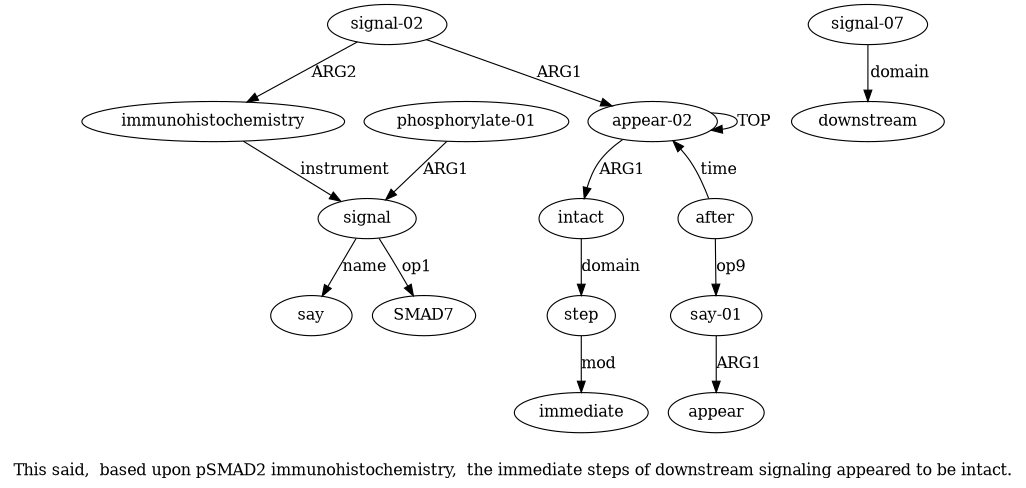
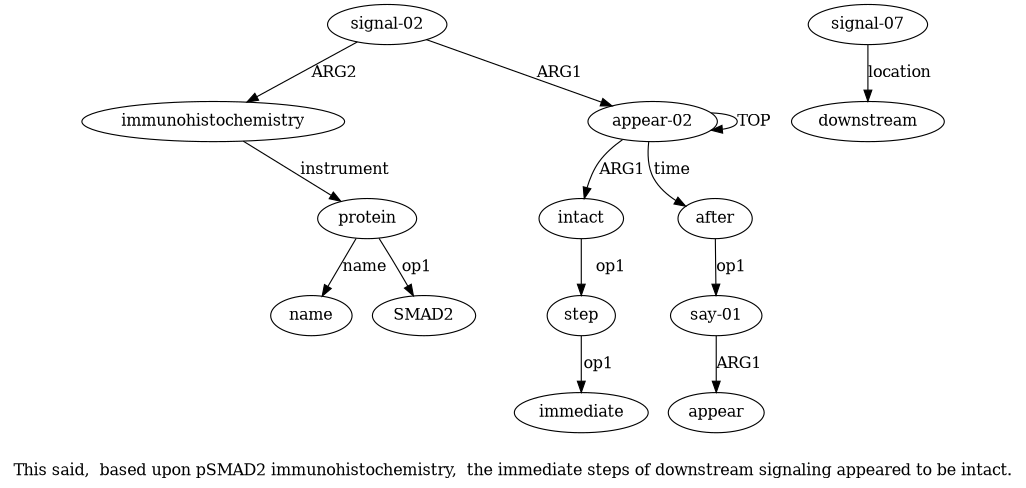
(900, 73) -> (900, 73)
(466, 122) -> none
(697, 173) -> (653, 176)
(367, 219) -> (367, 219)
(611, 267) -> (611, 267)
(731, 267) -> (731, 267)
(311, 316) -> (311, 316)
(424, 316) -> (424, 316)
(599, 364) -> (599, 364)
